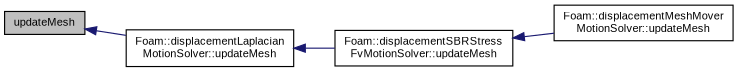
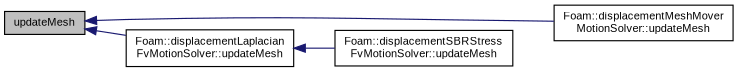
(539, 35) -> (325, 18)
(210, 48) -> (210, 48)
